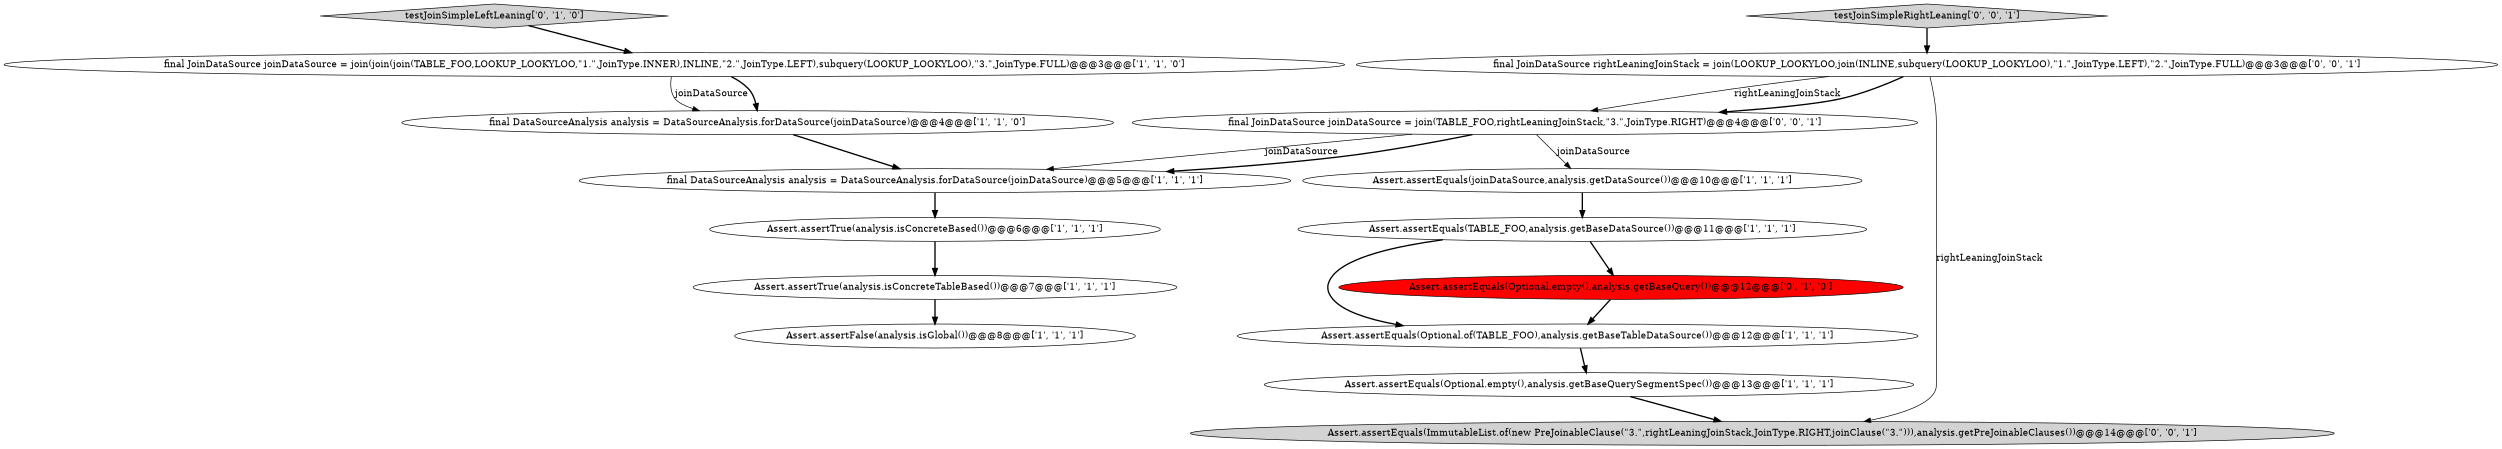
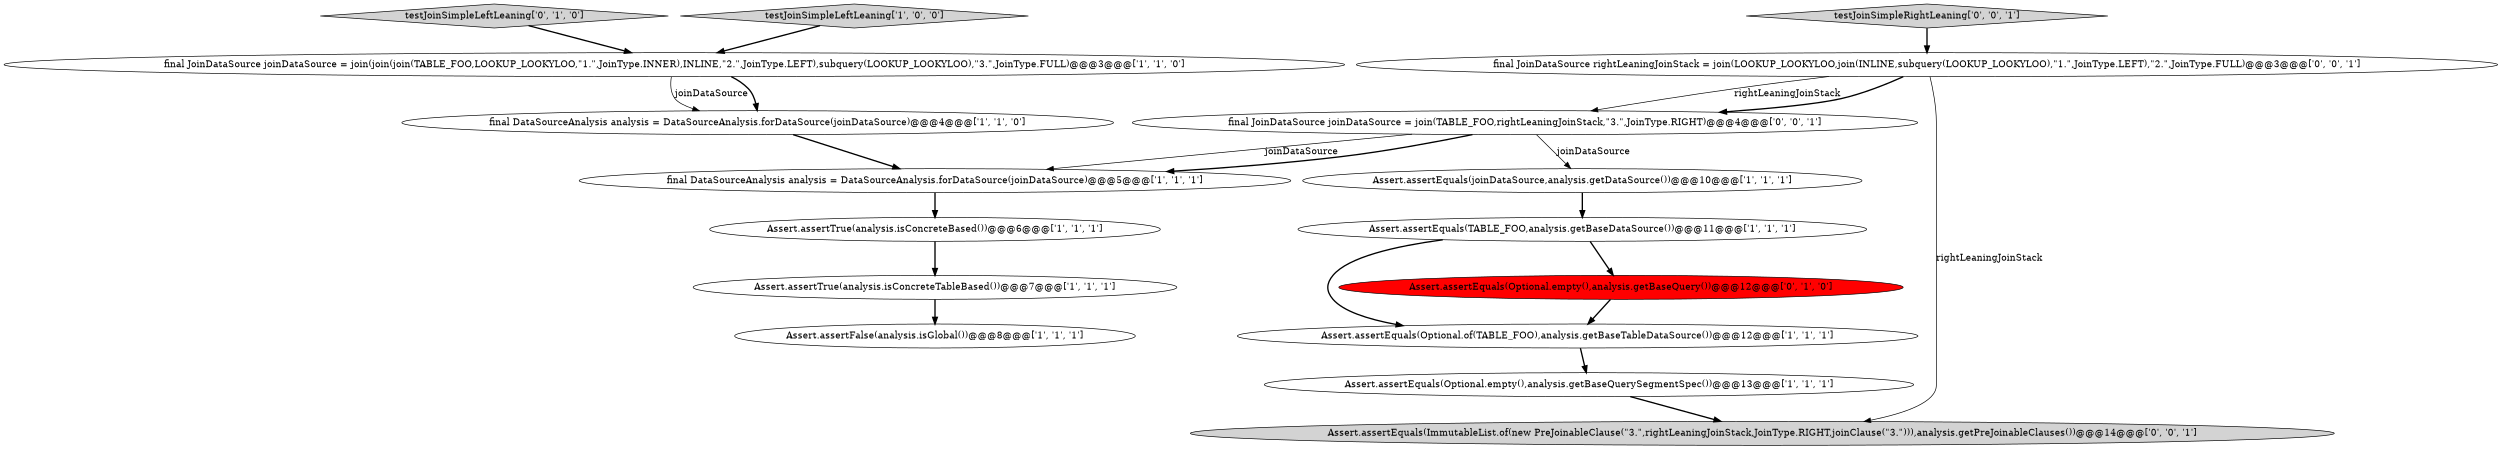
none -> (854, 16)
